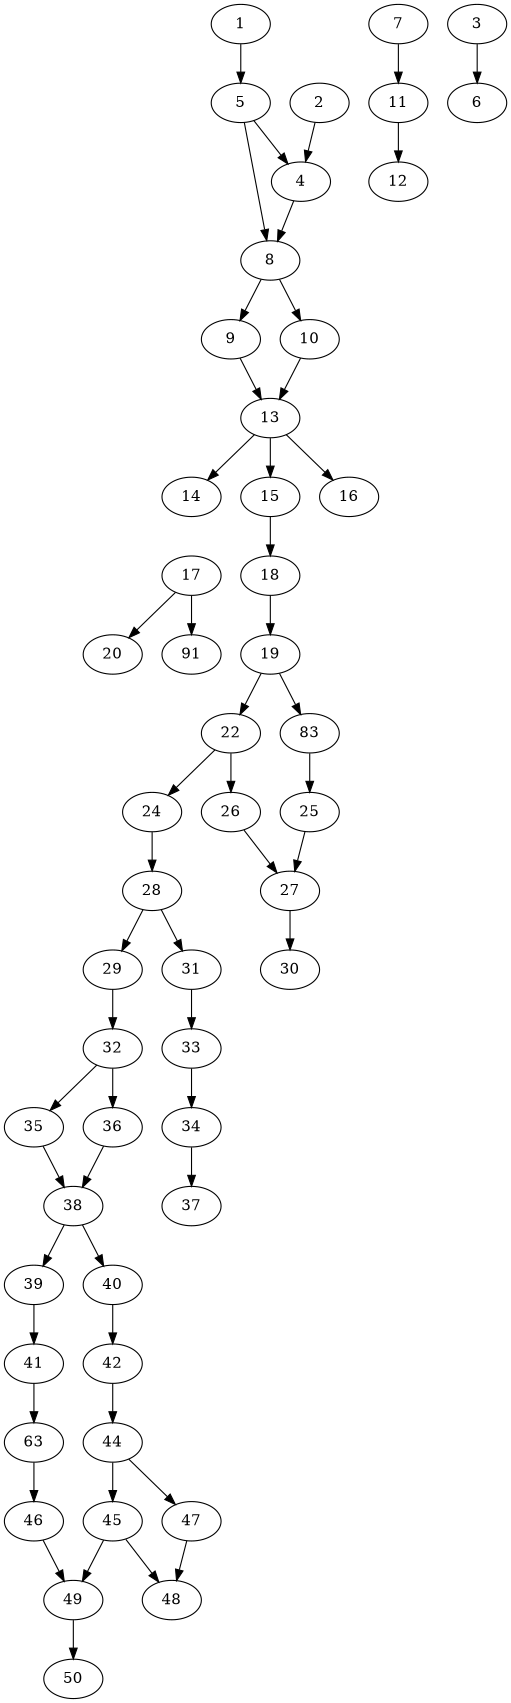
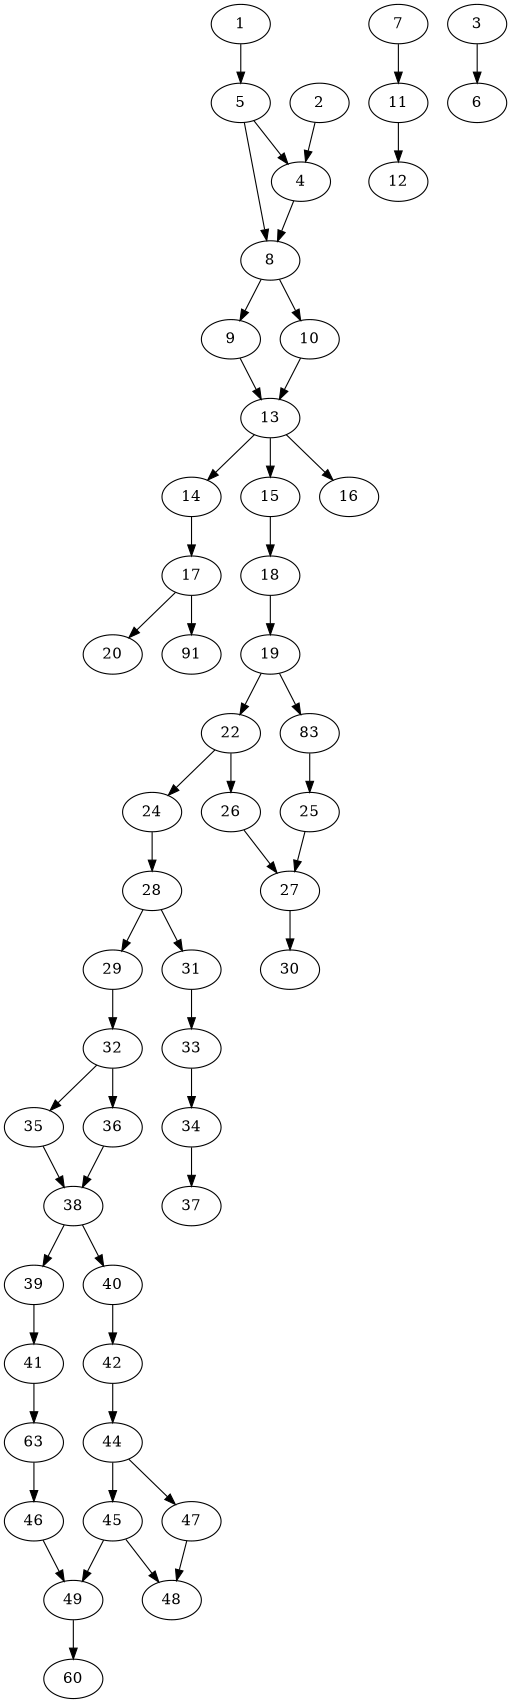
none -> (192, 531)
(73, 1679) -> (73, 1679)
